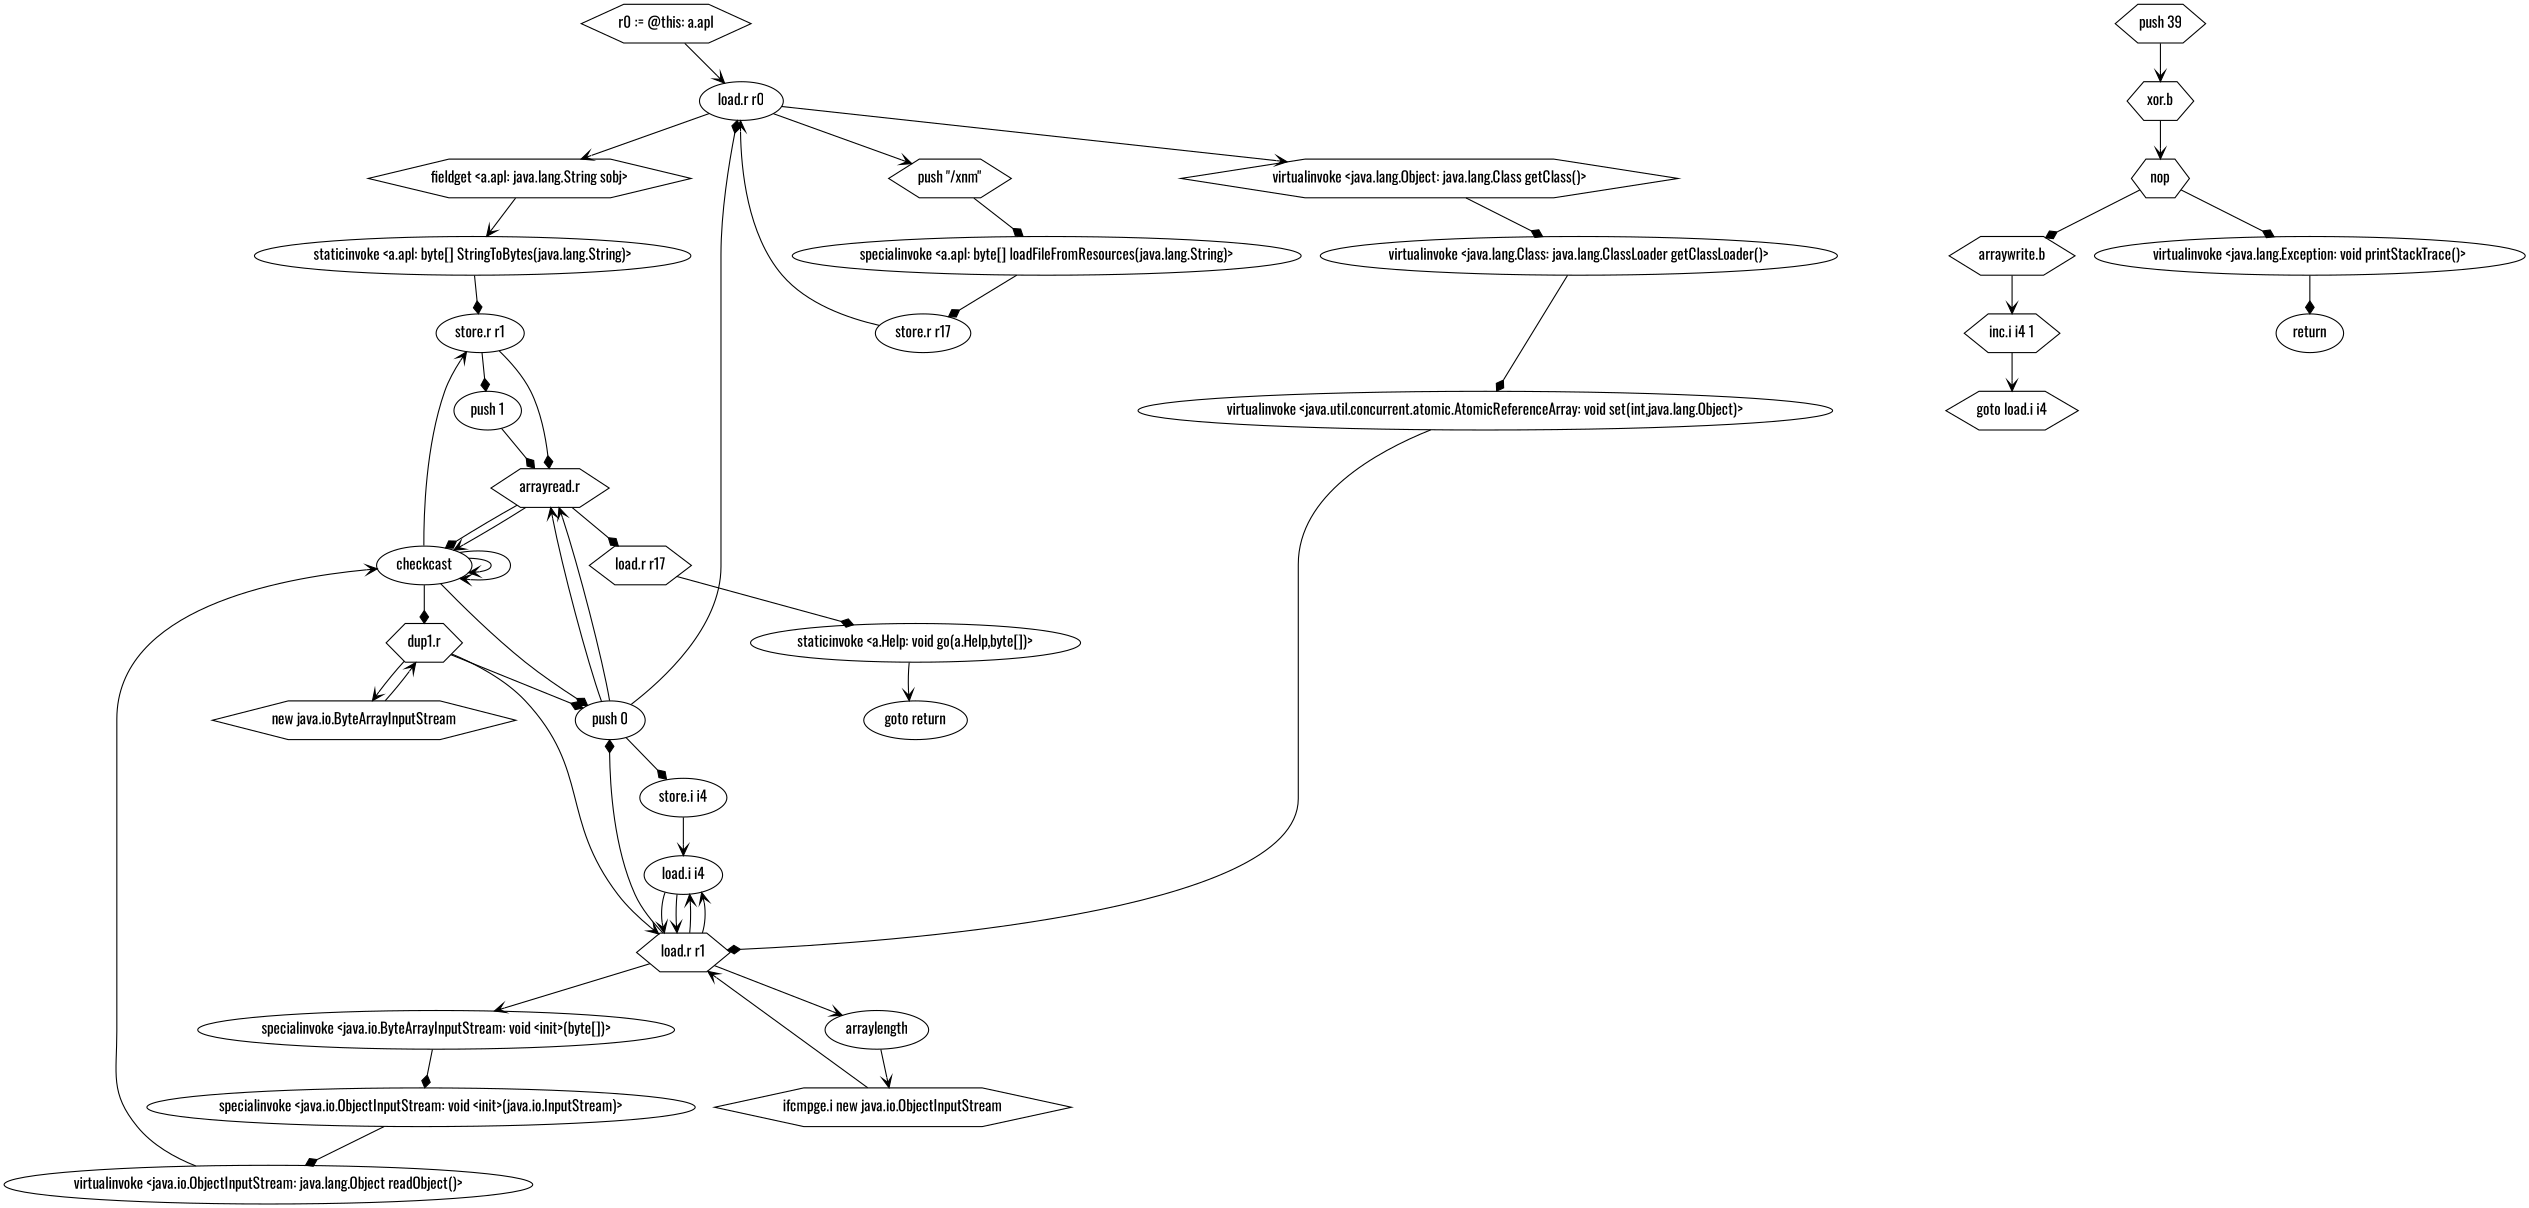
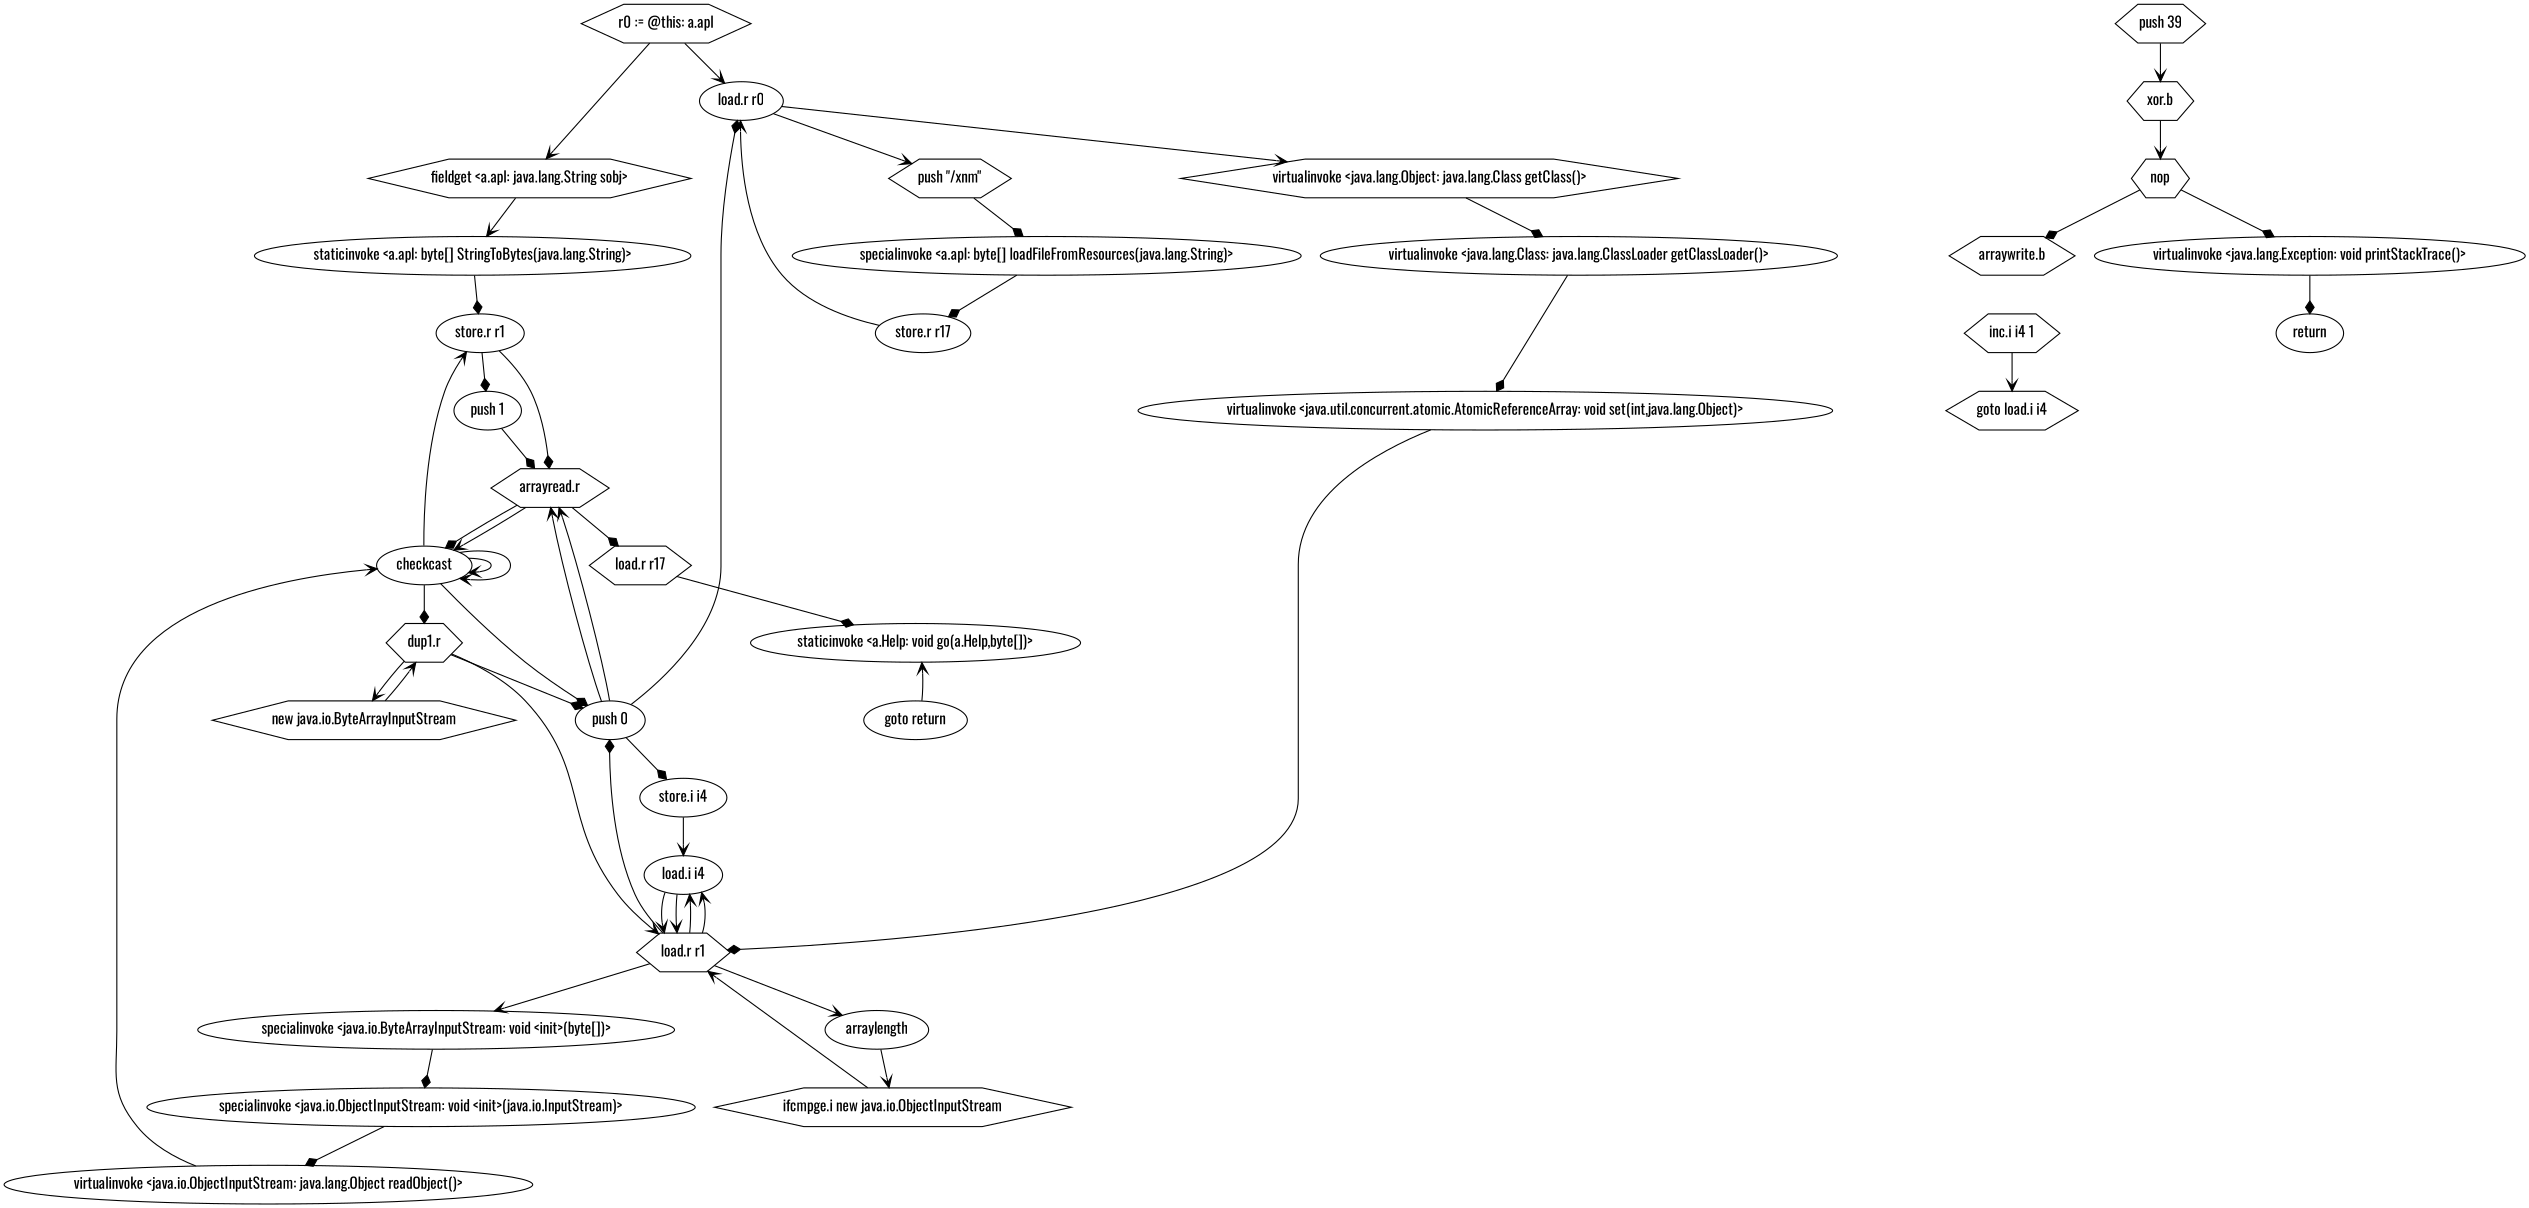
(650, 134) -> (602, 97)
(2012, 289) -> none
(908, 676) -> (923, 687)
